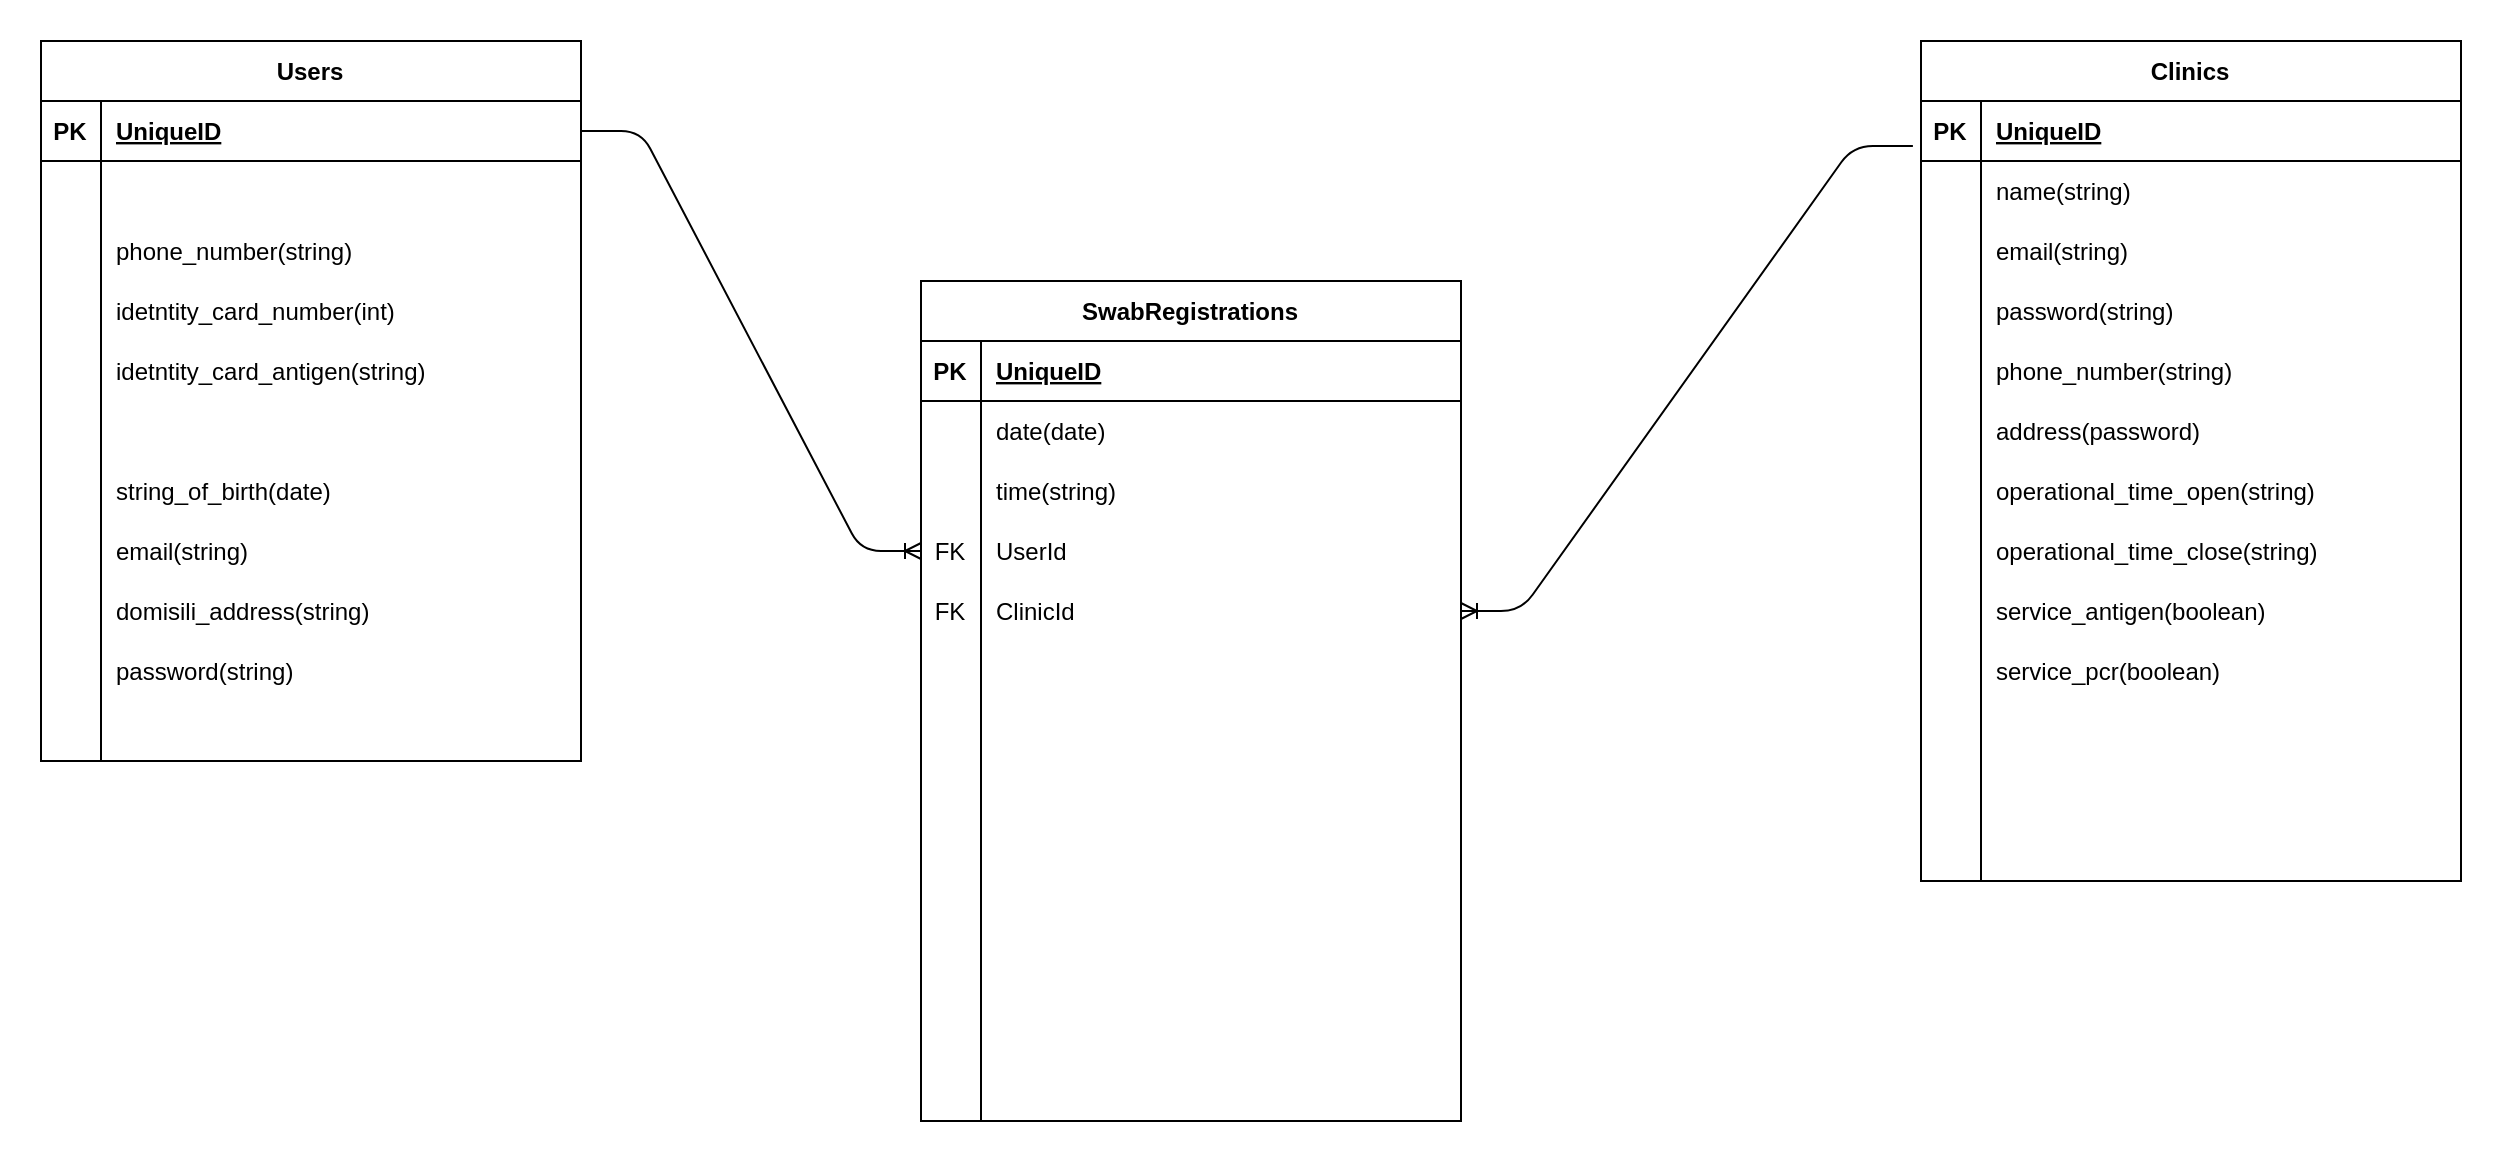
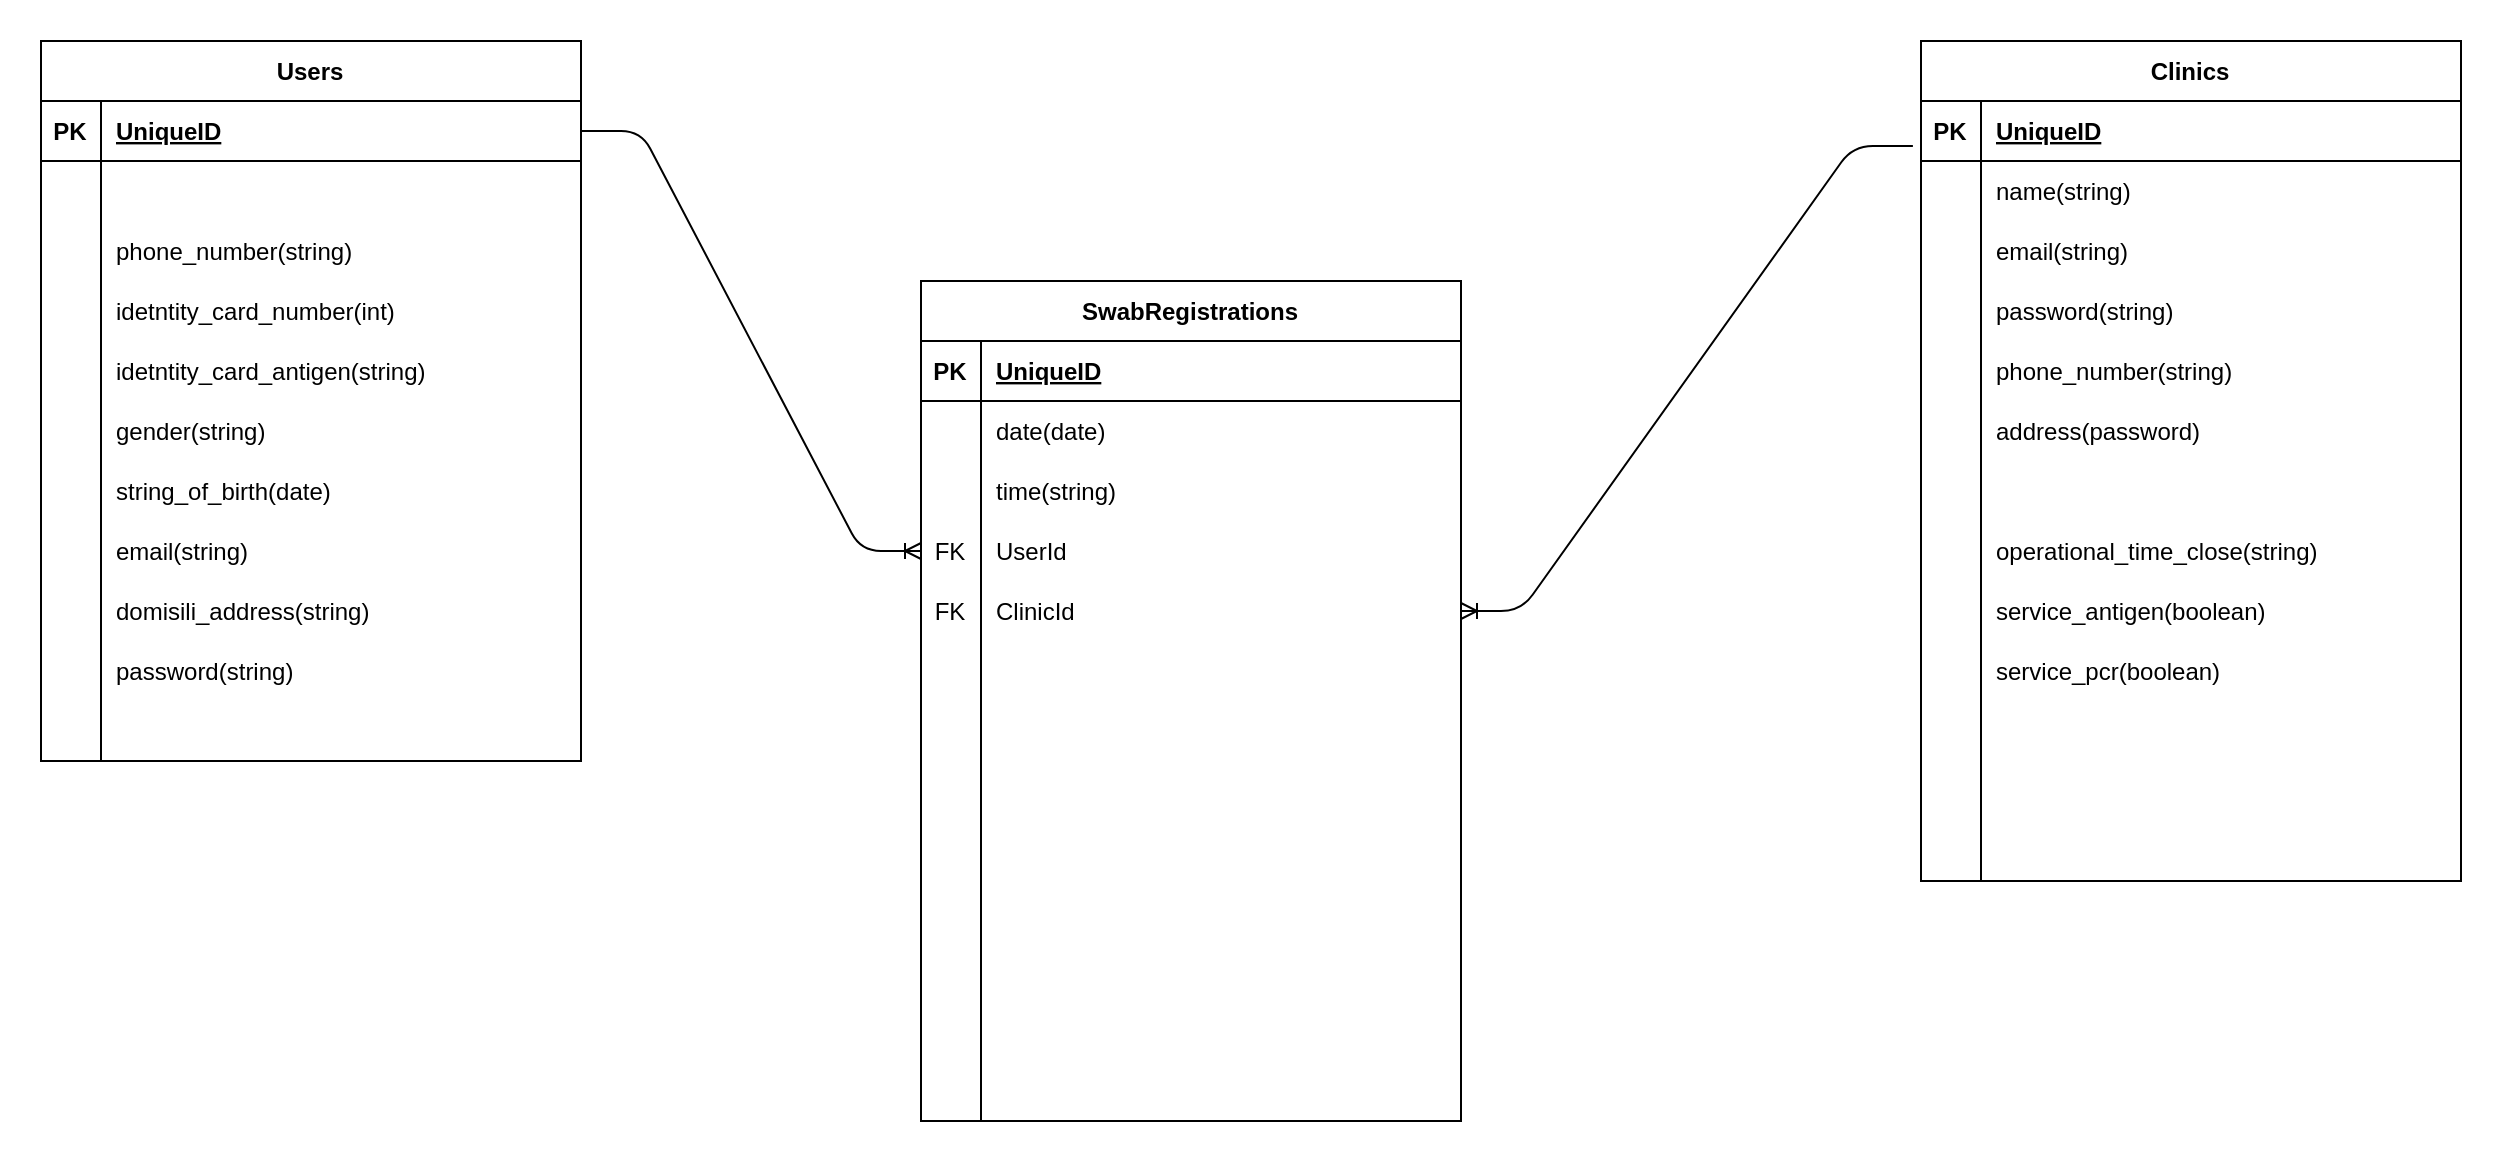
none -> (341, 431)
(2221, 491) -> none
